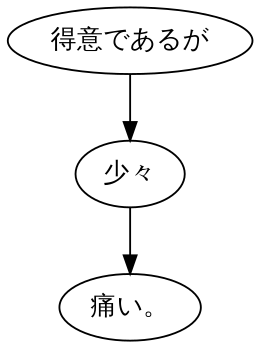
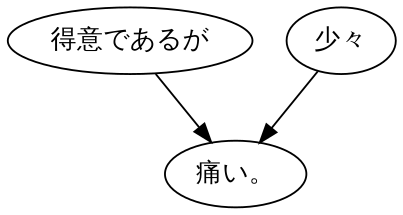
(130, 98) -> (177, 101)
